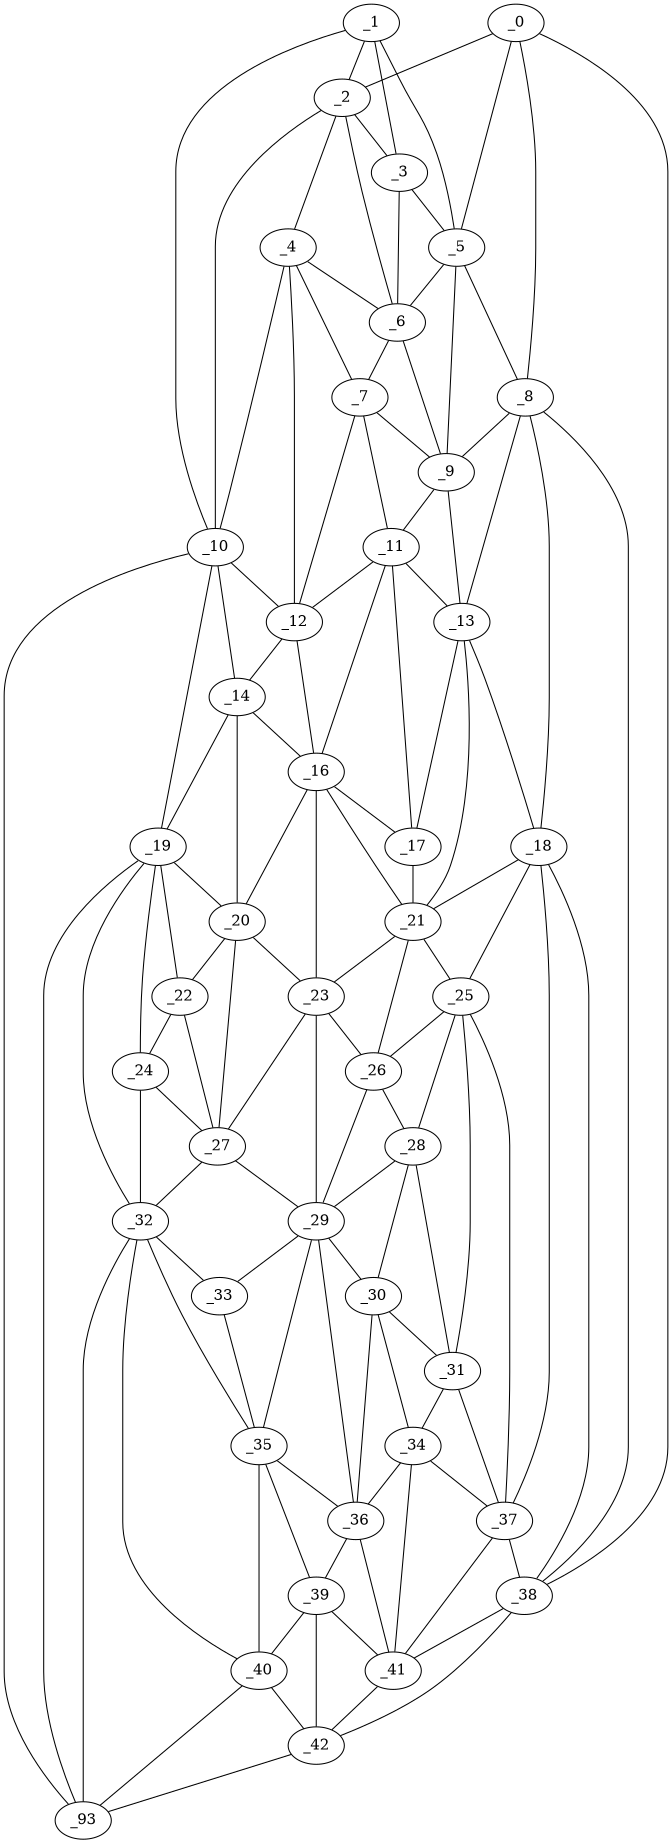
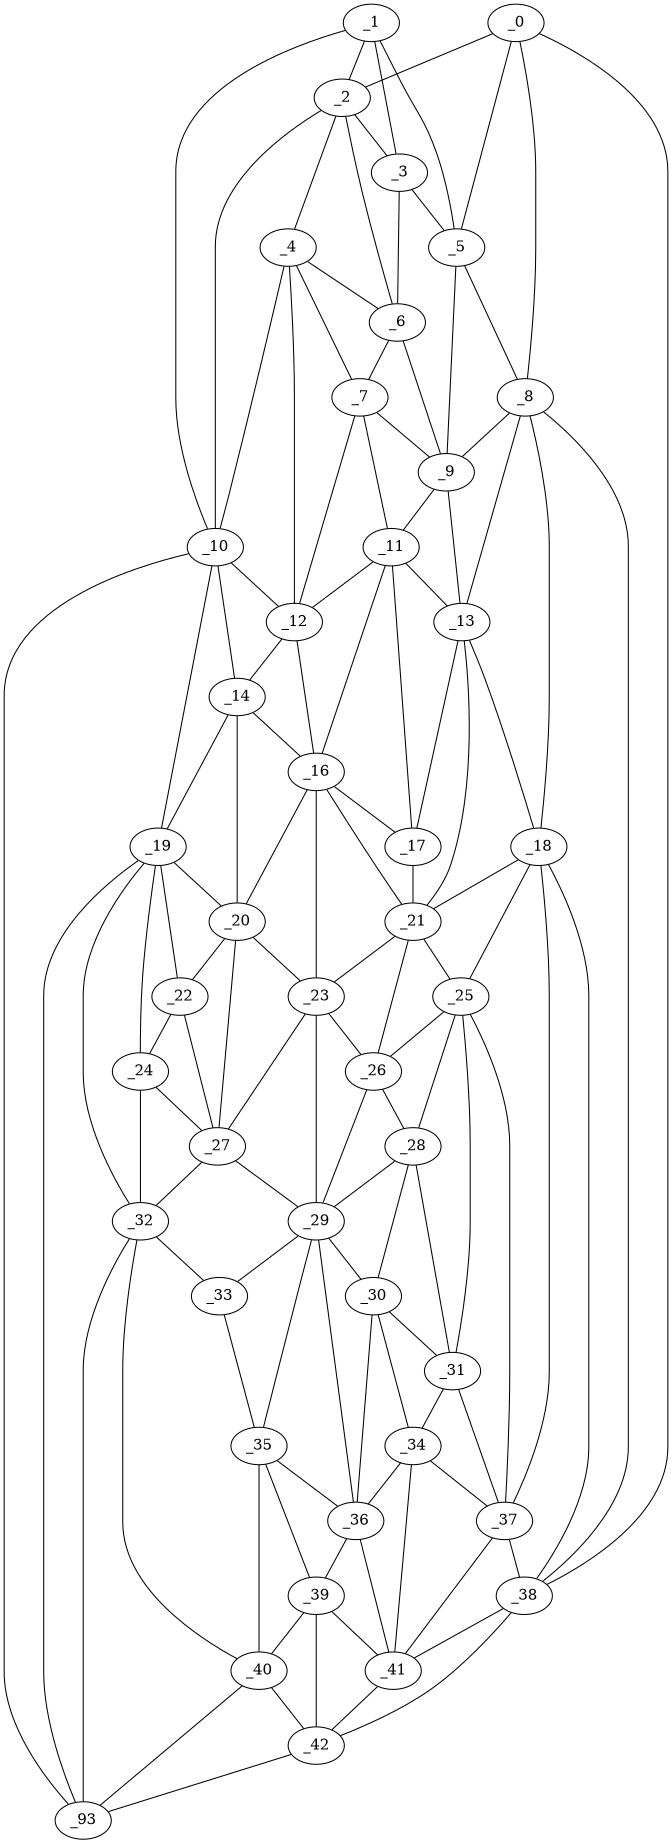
(427, 285) -> none
(194, 1336) -> none
